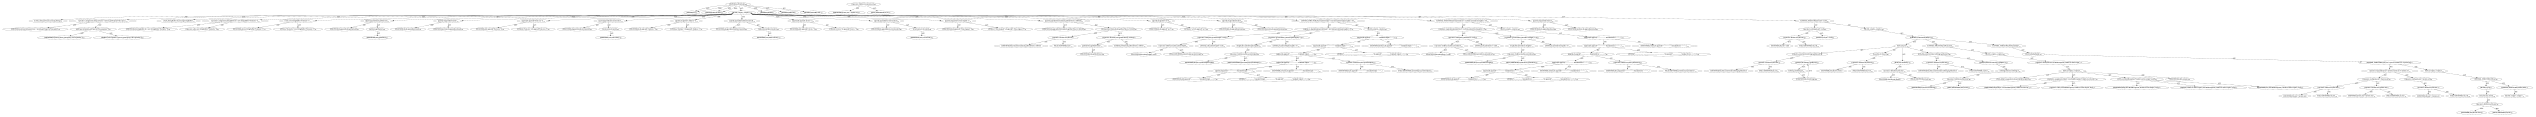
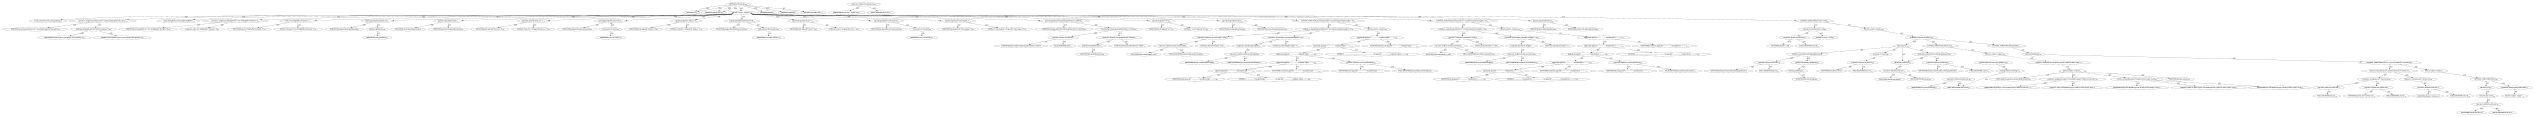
(608, 25) -> (611, 26)
(1964, 58) -> (1918, 58)
(1809, 72) -> (1807, 58)
(1982, 74) -> (1983, 78)
(2295, 96) -> none
